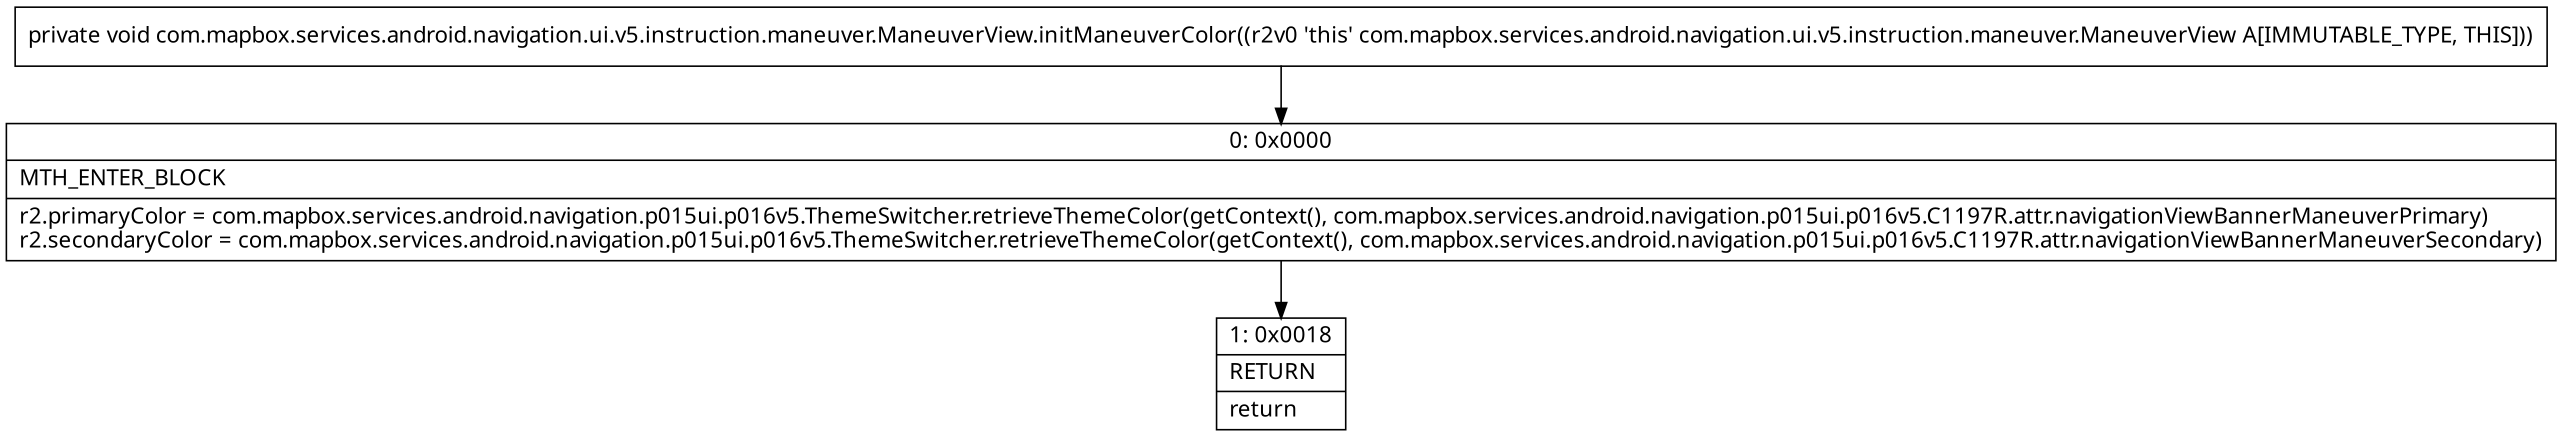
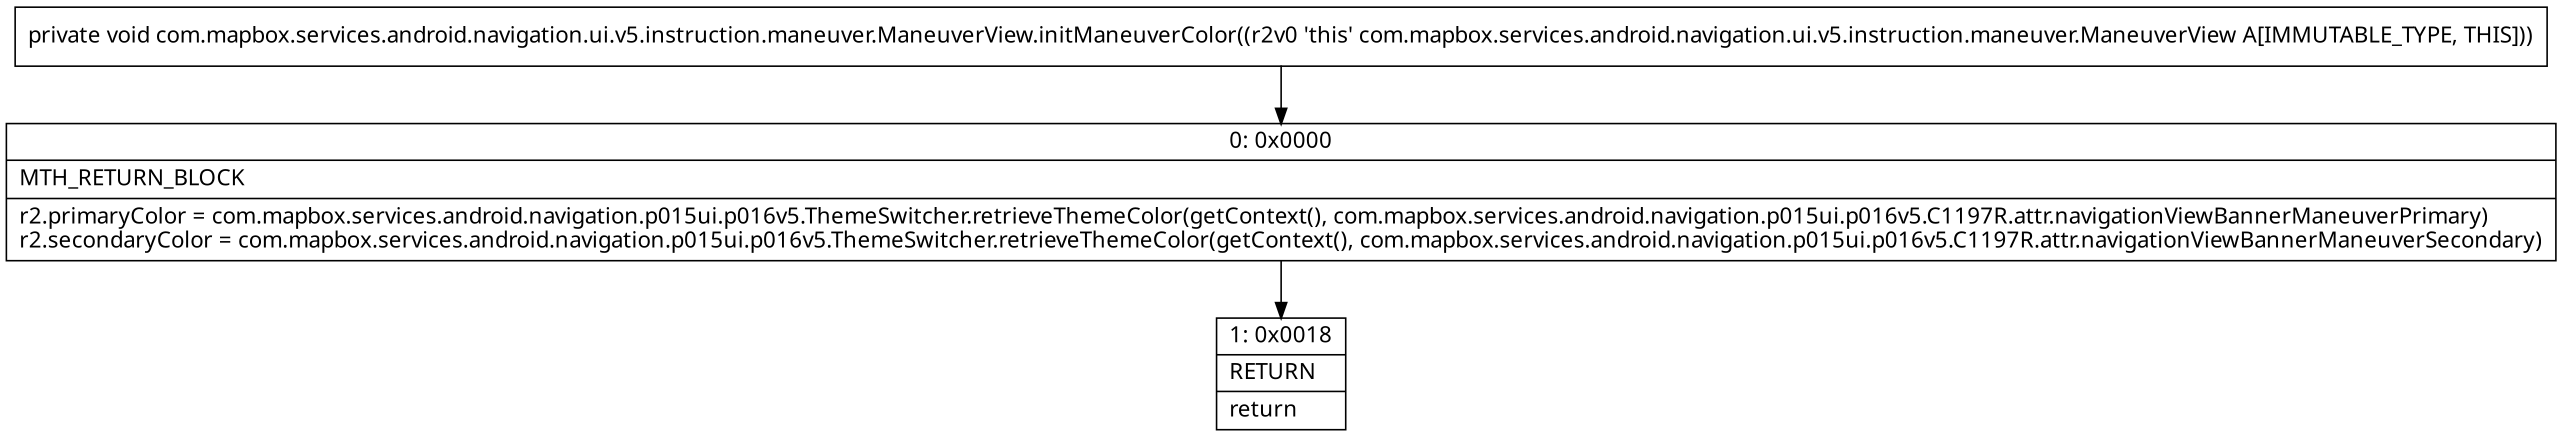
(123, 179) -> (132, 179)
